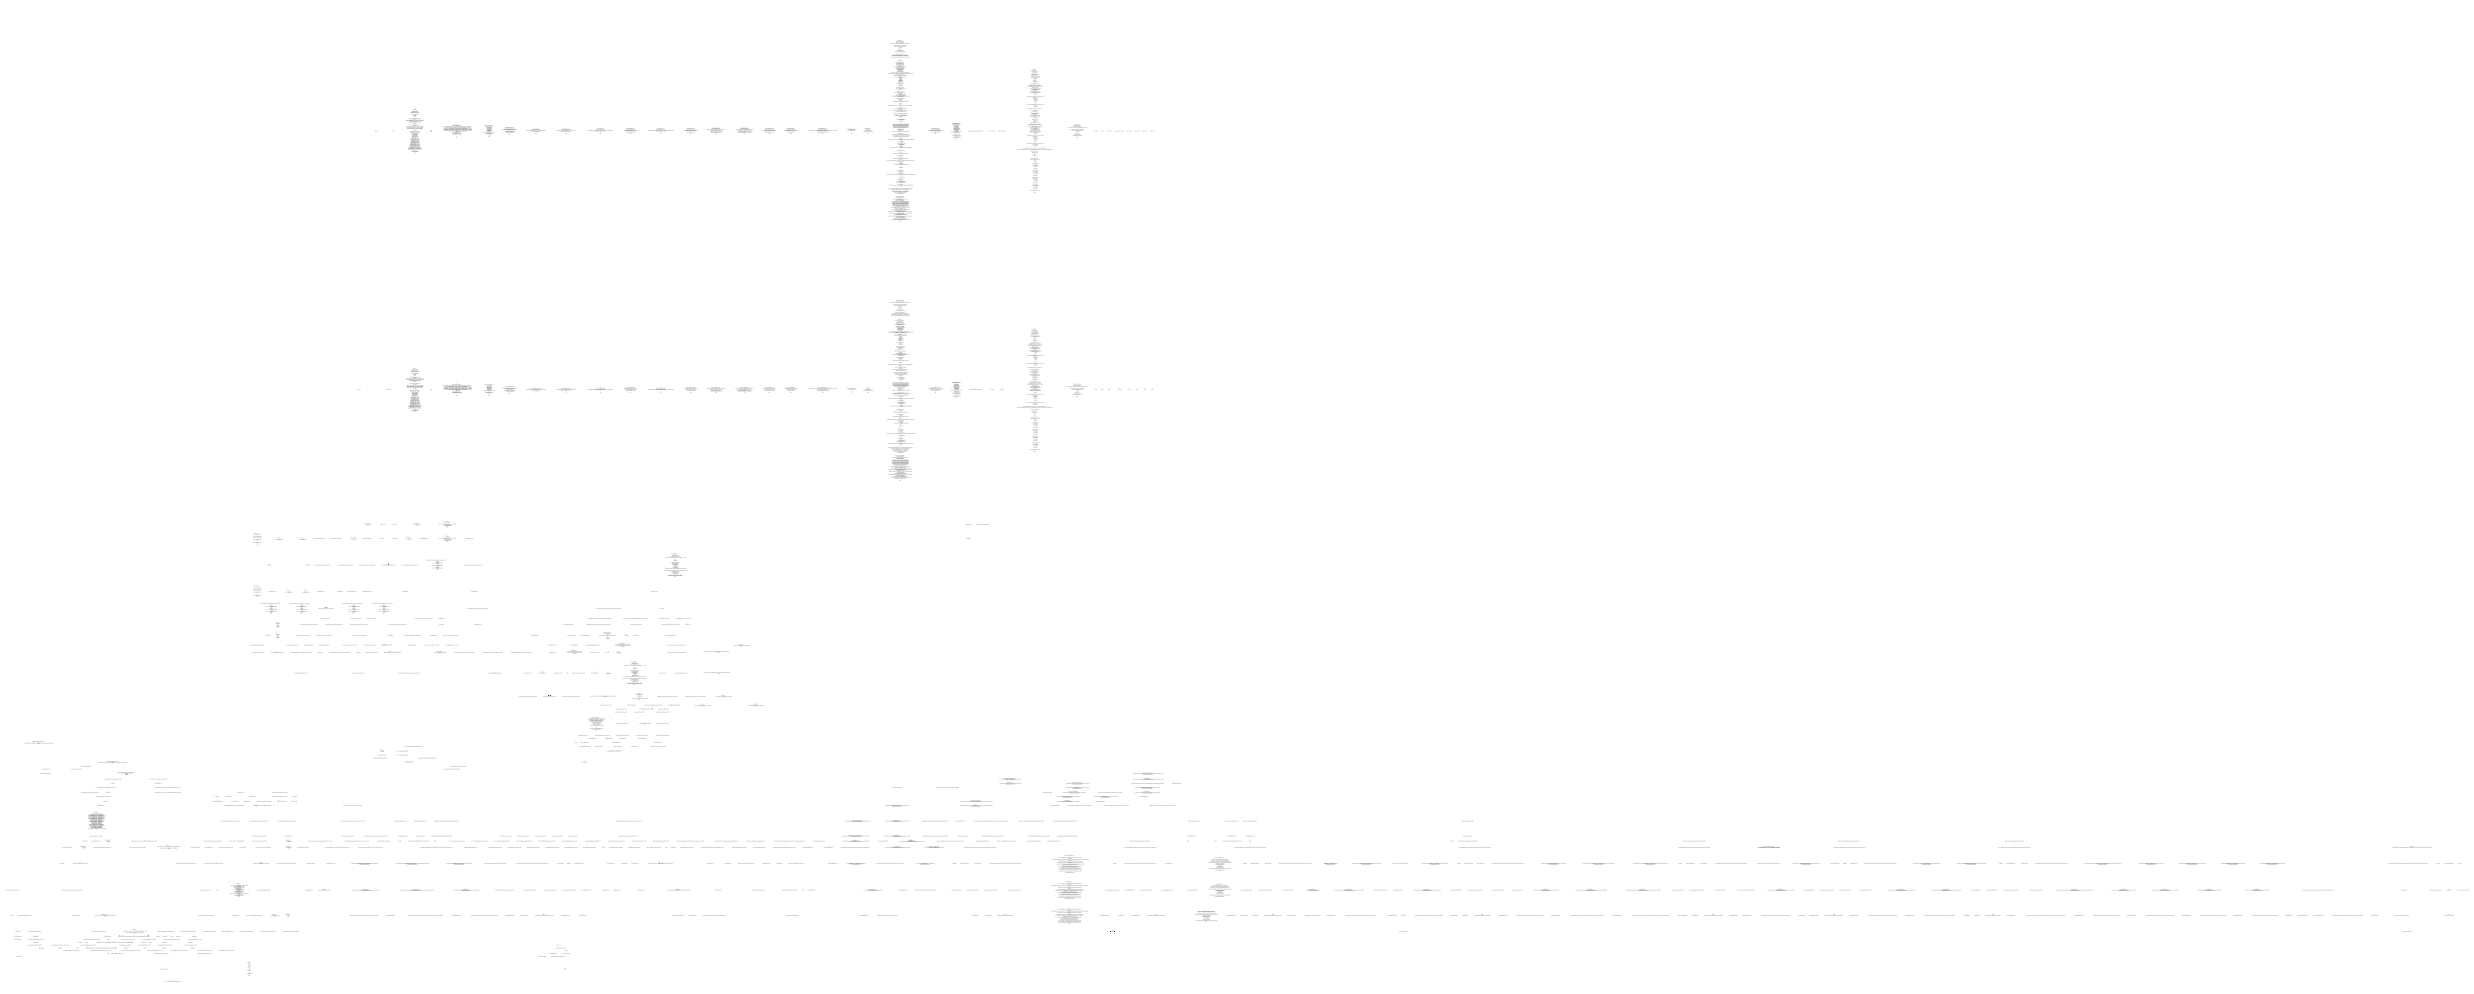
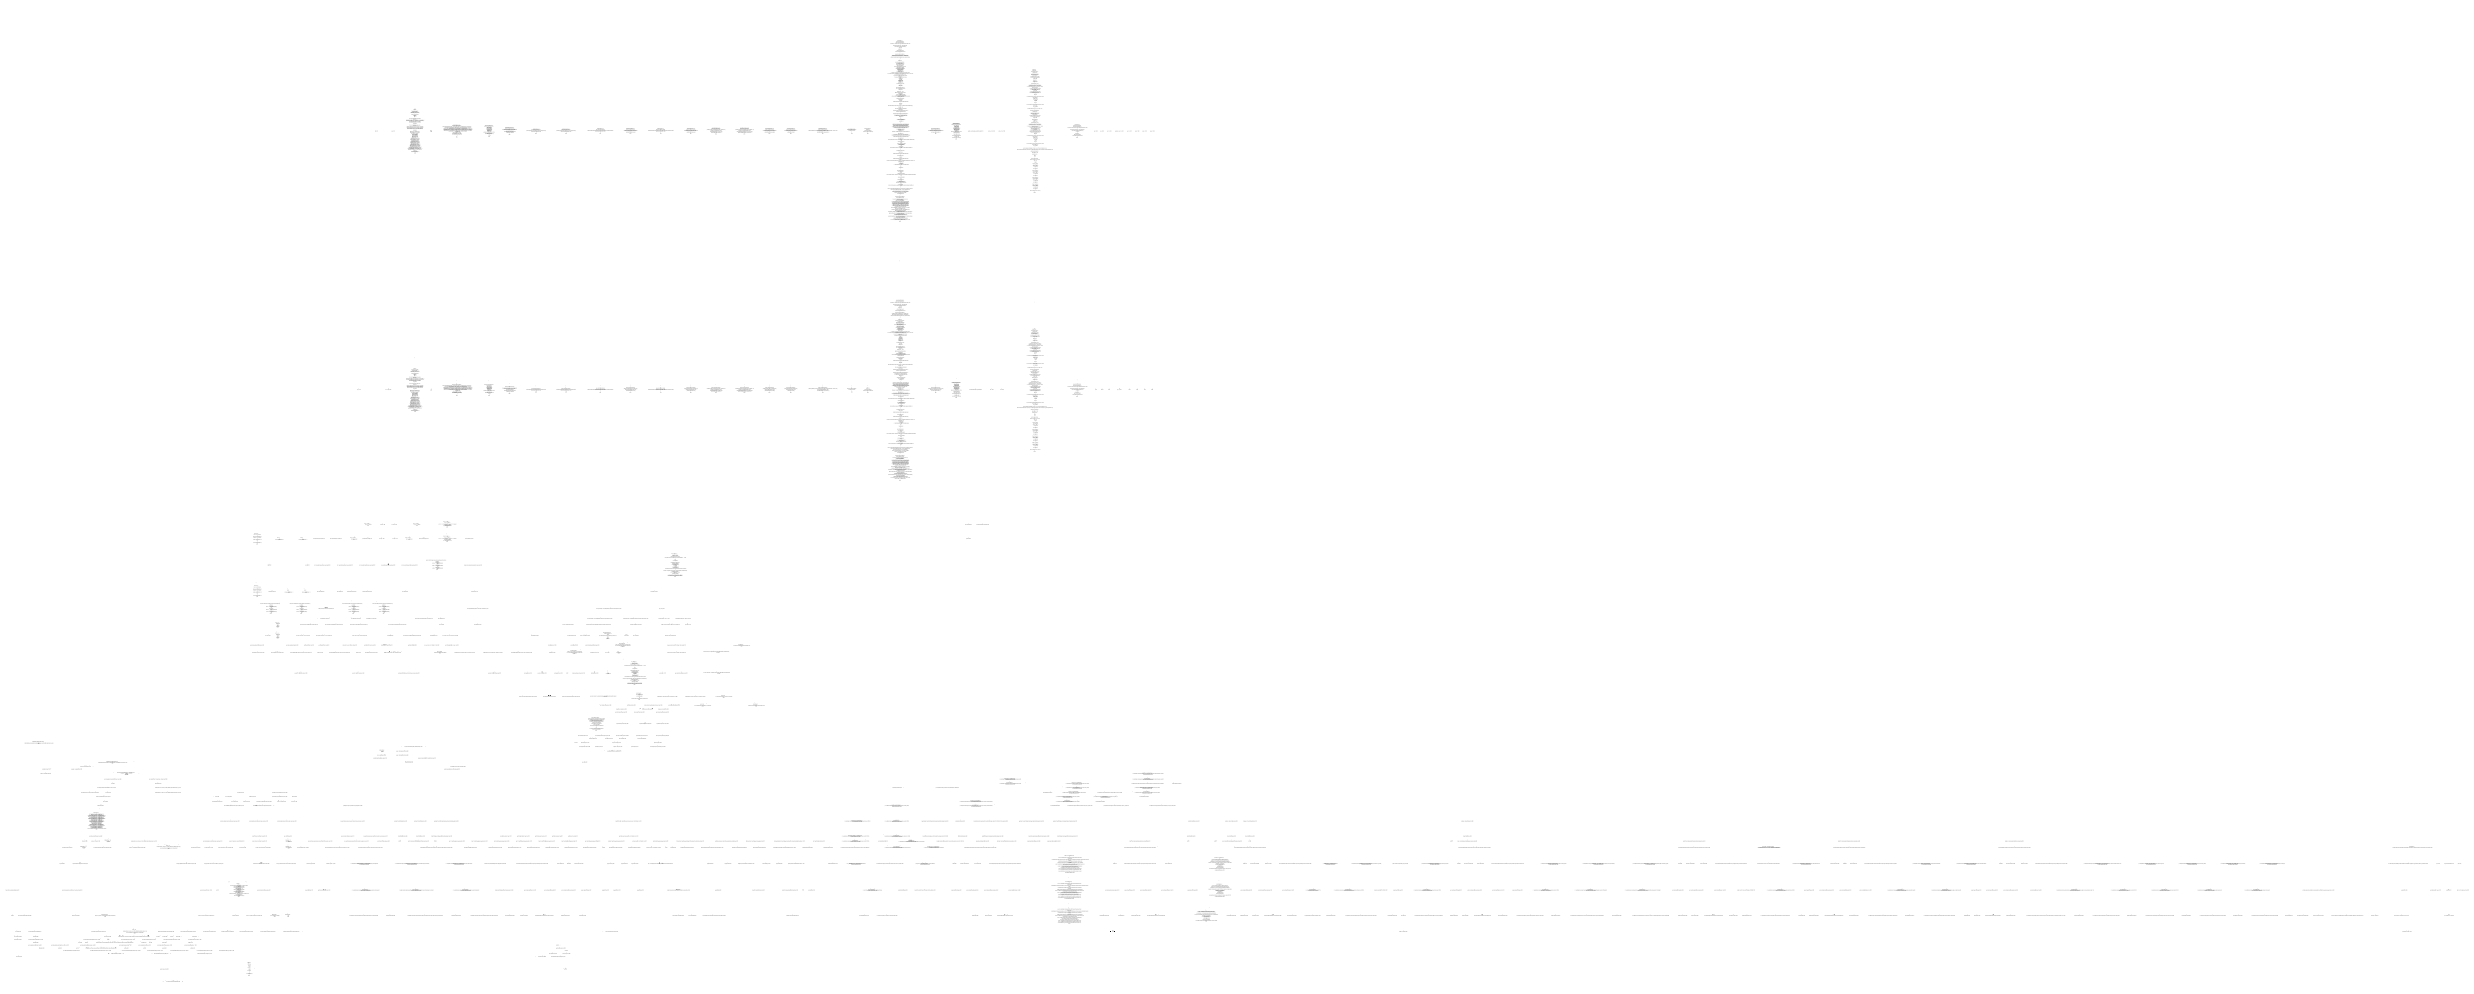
none -> (612, 931)
